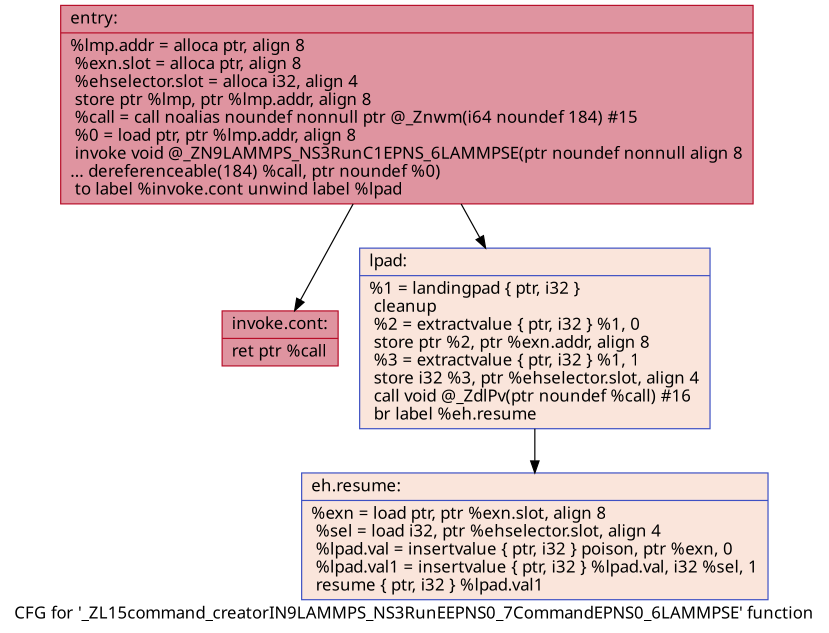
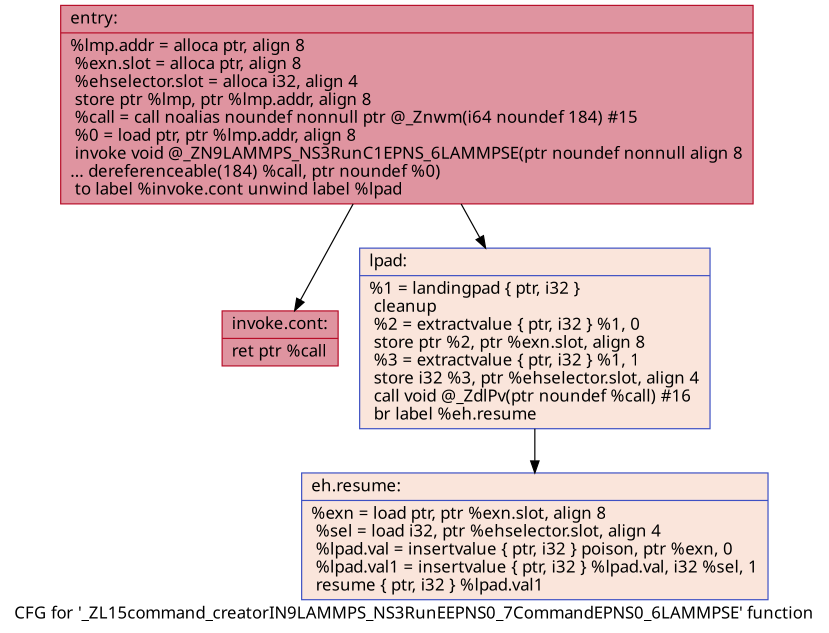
(510, 343) -> (508, 343)
